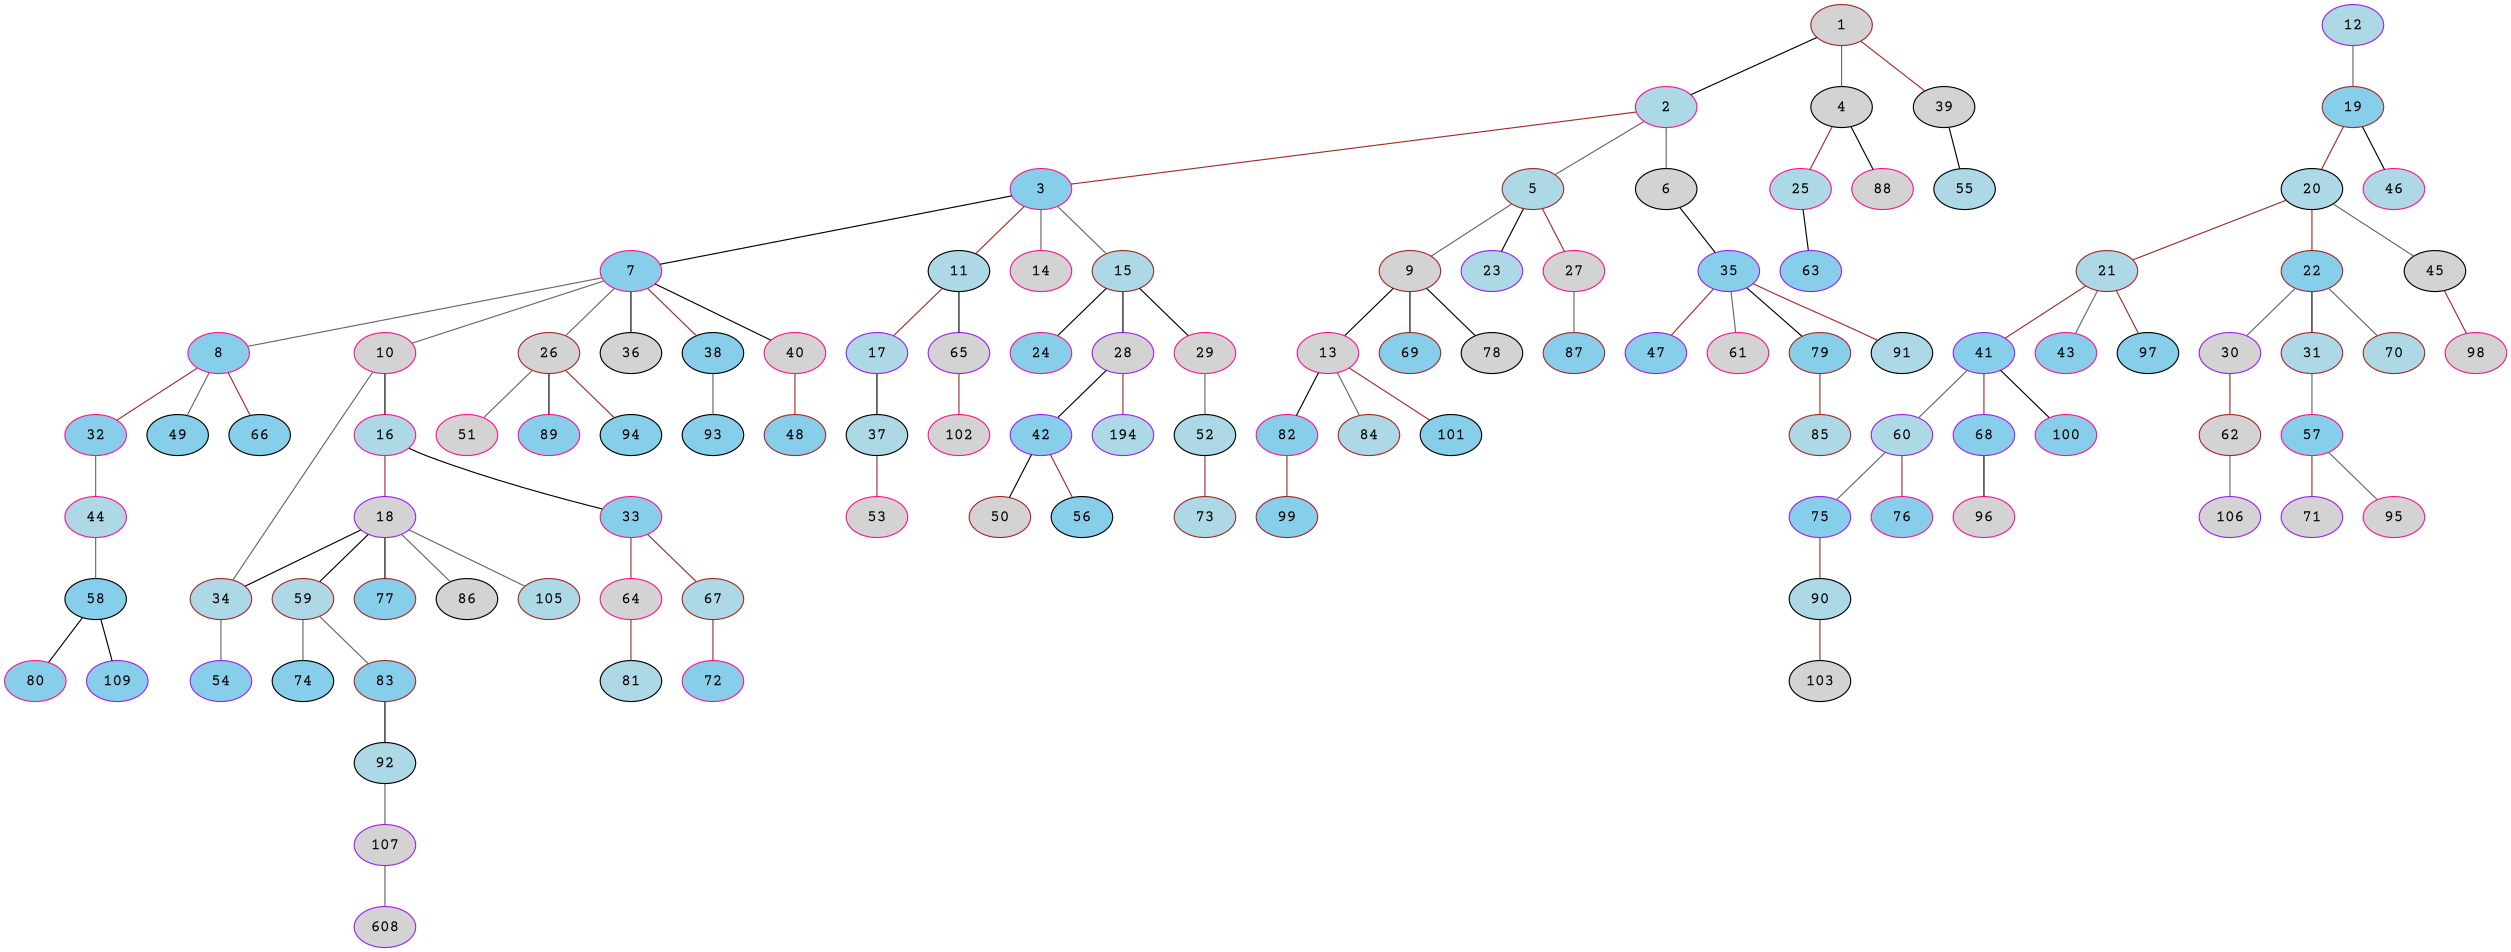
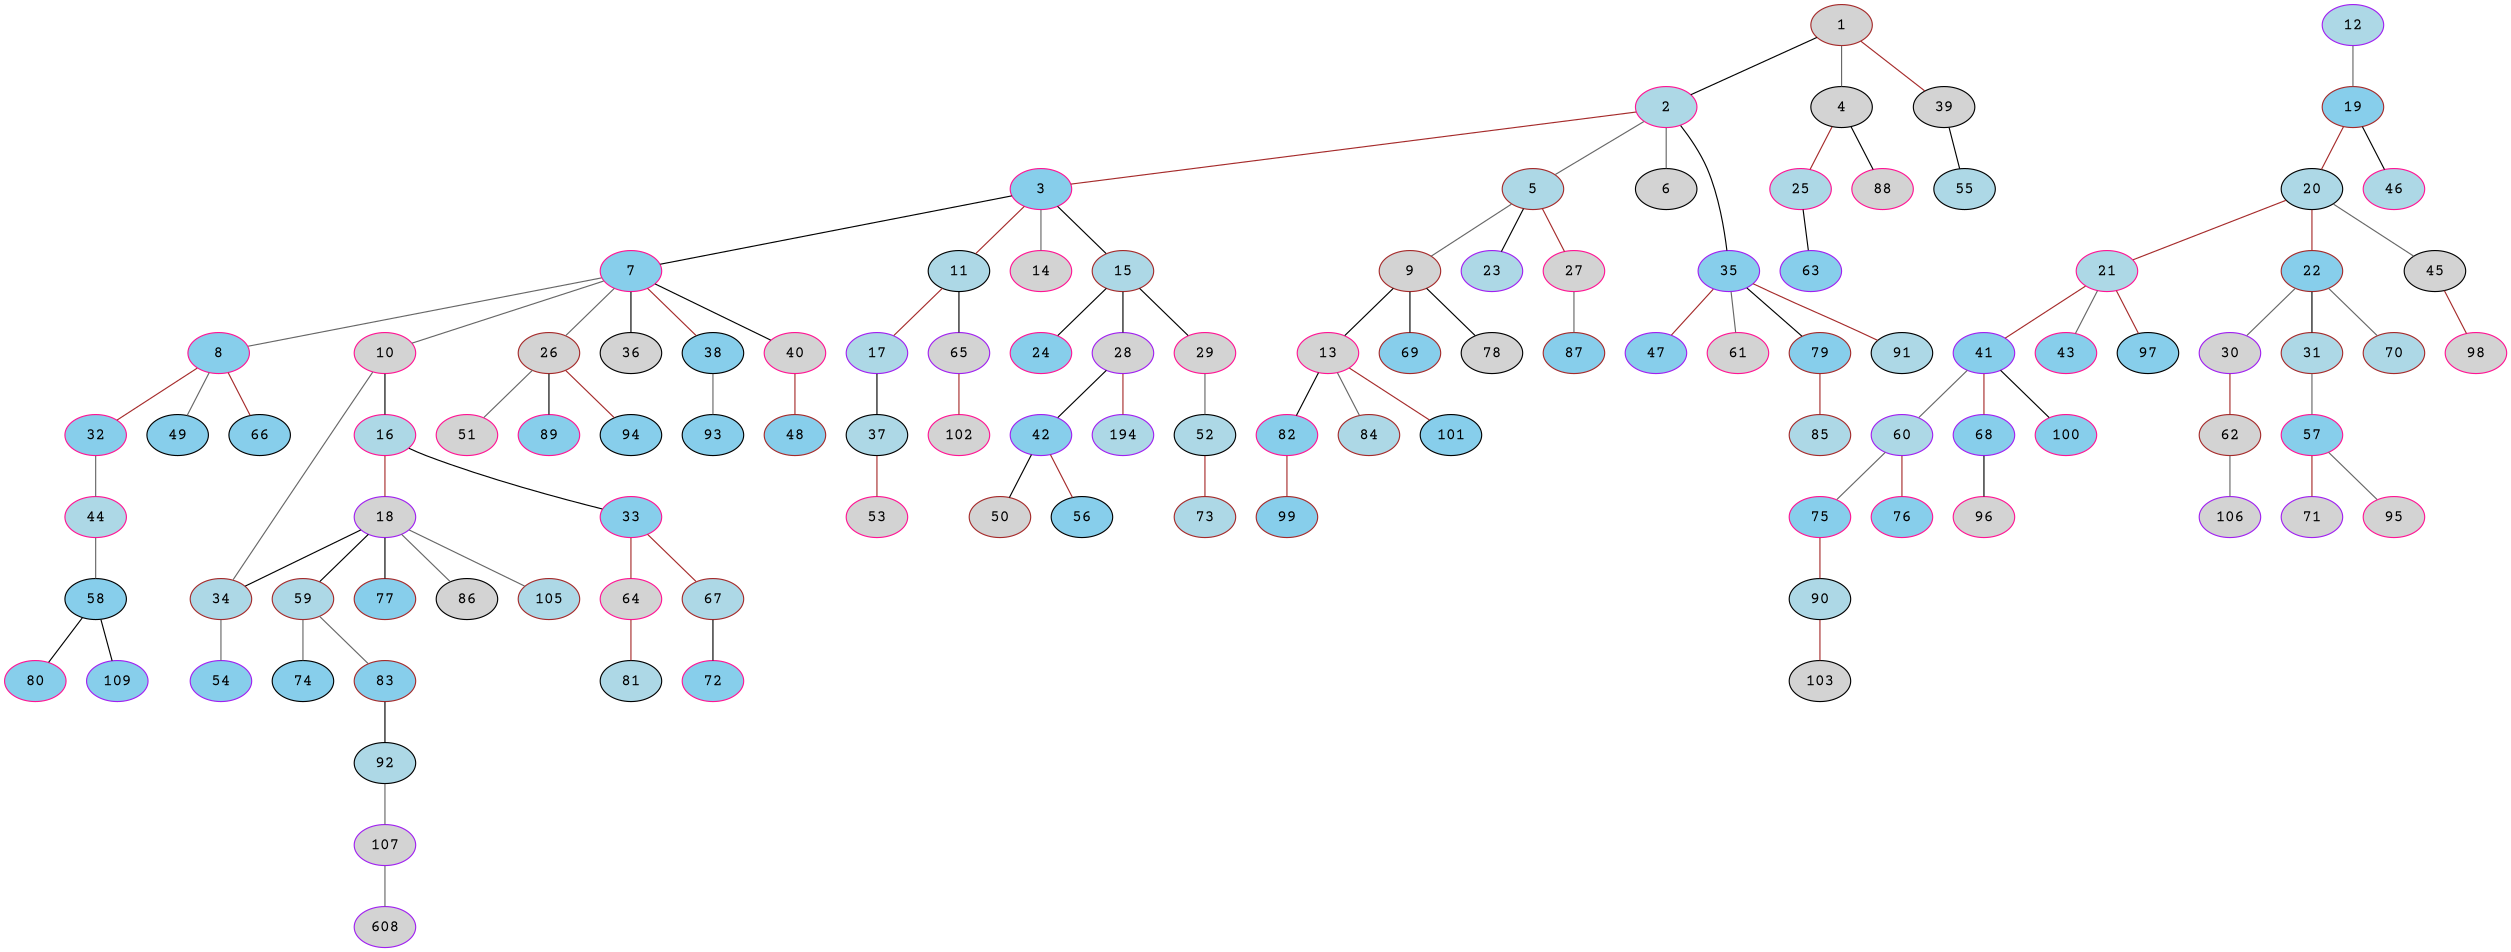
(1082, 230) -> (1082, 230)
(1698, 230) -> (1713, 185)
(2107, 271) -> (2107, 271)
(1820, 517) -> (1820, 517)
(713, 640) -> (713, 640)
